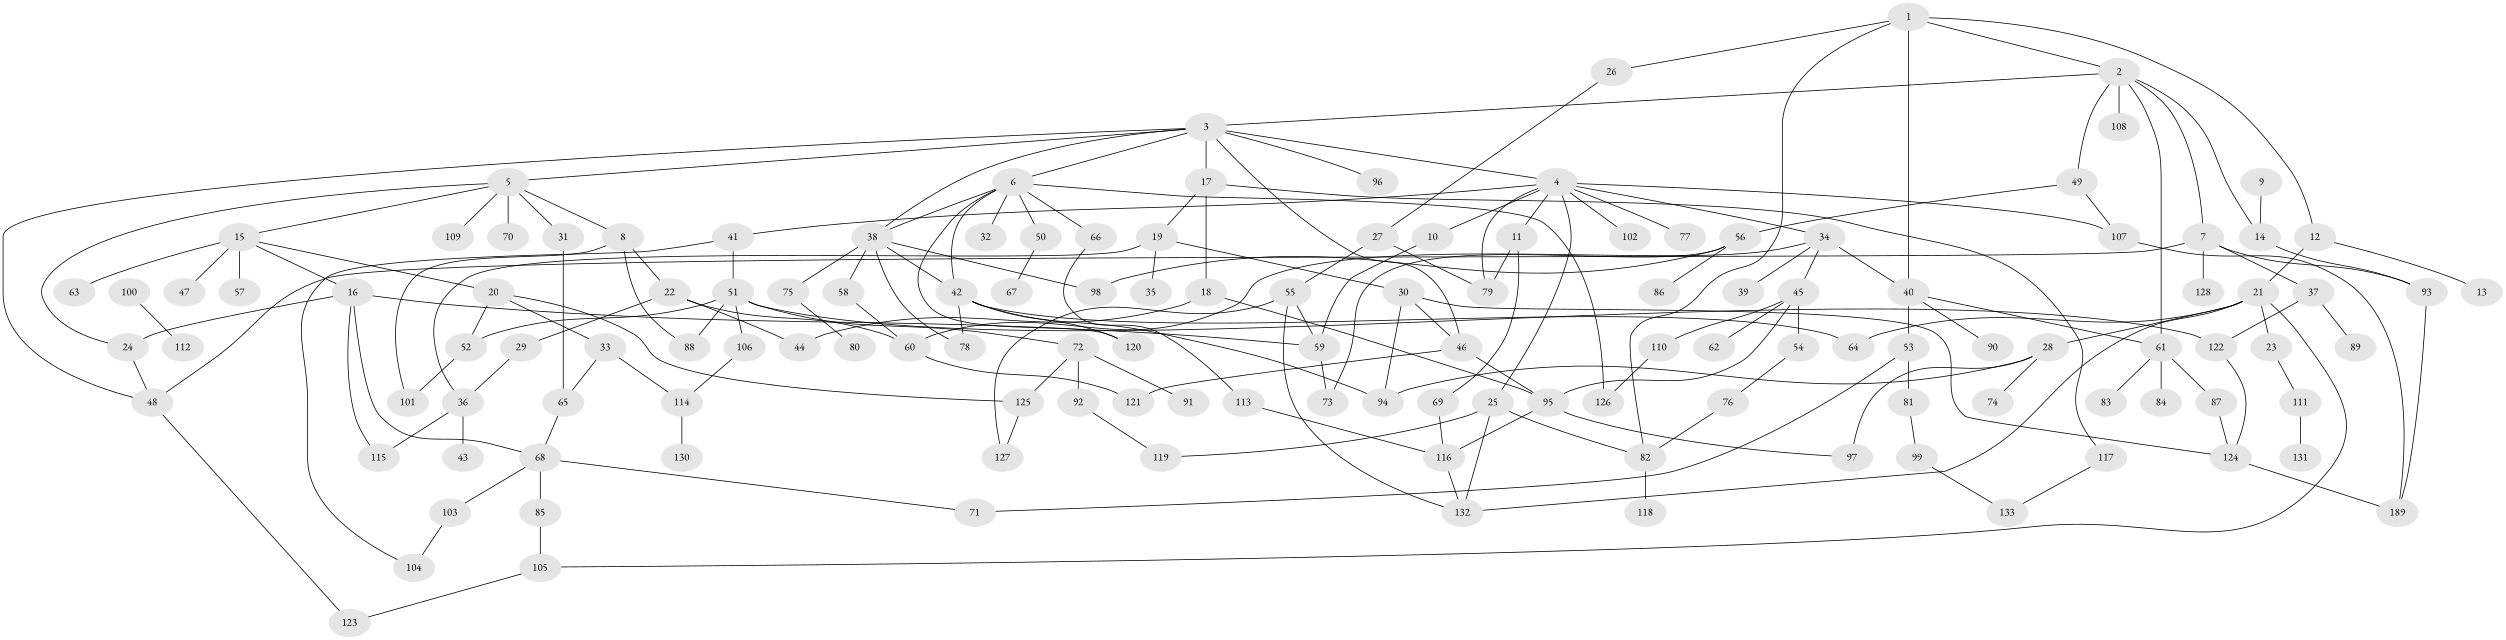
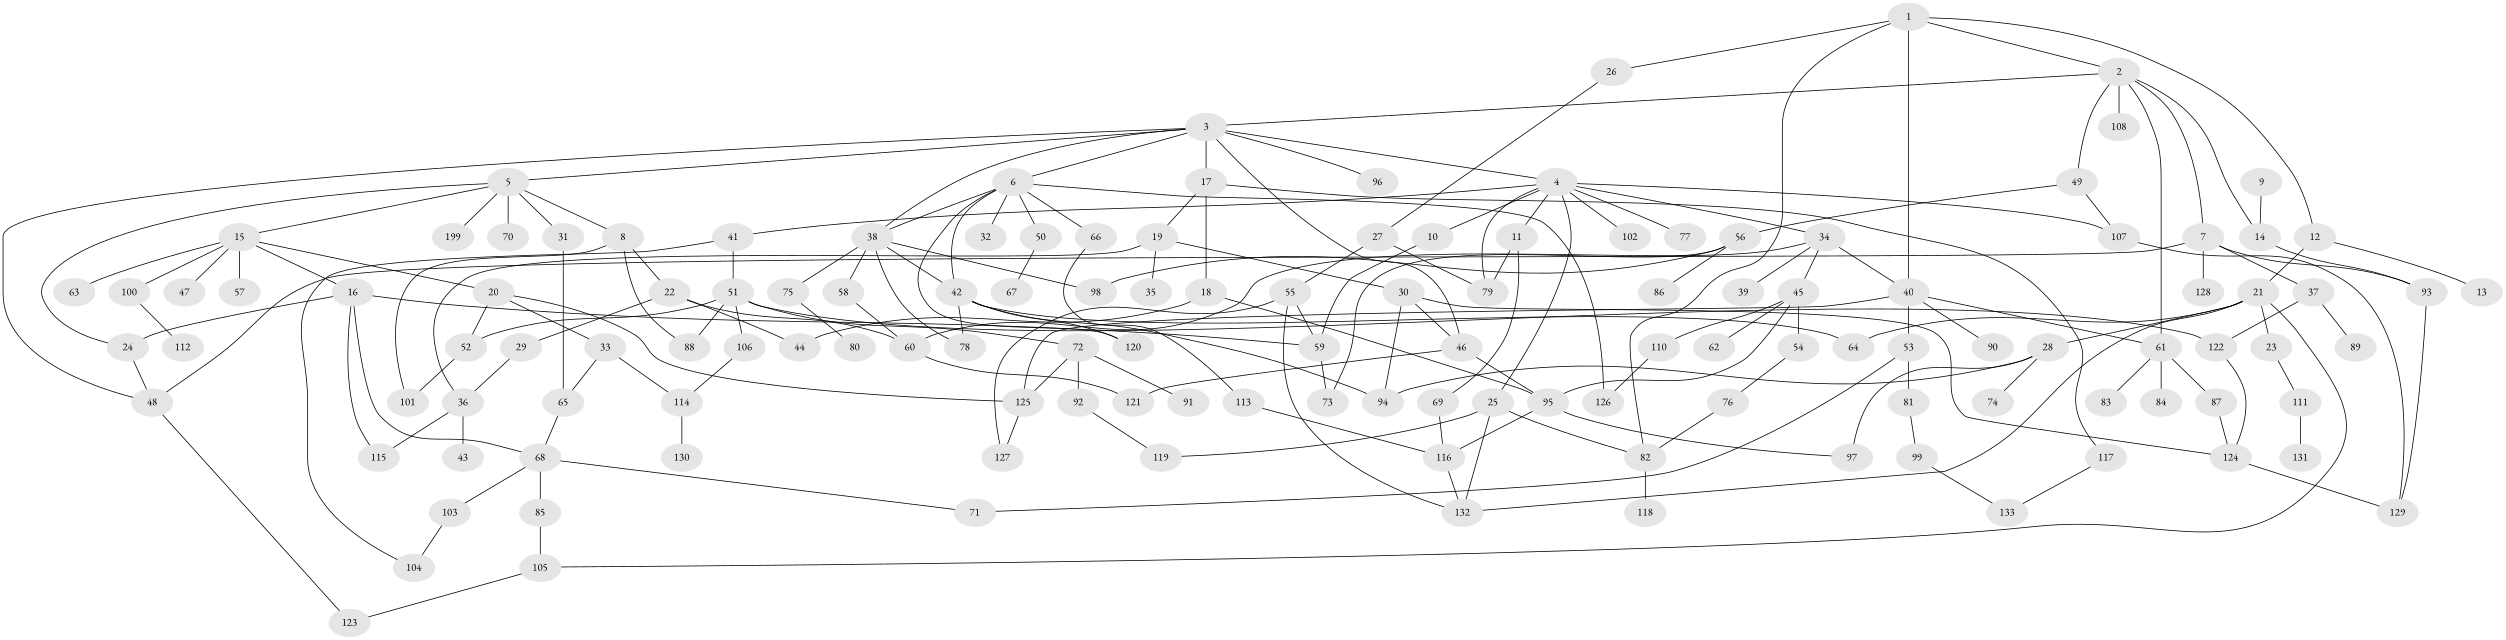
(453, 237) -> (453, 237)
none -> (184, 265)
none -> (1438, 312)
(2398, 513) -> (2398, 513)
